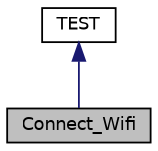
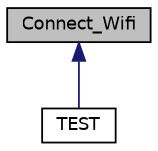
(79, 85) -> (79, 85)
